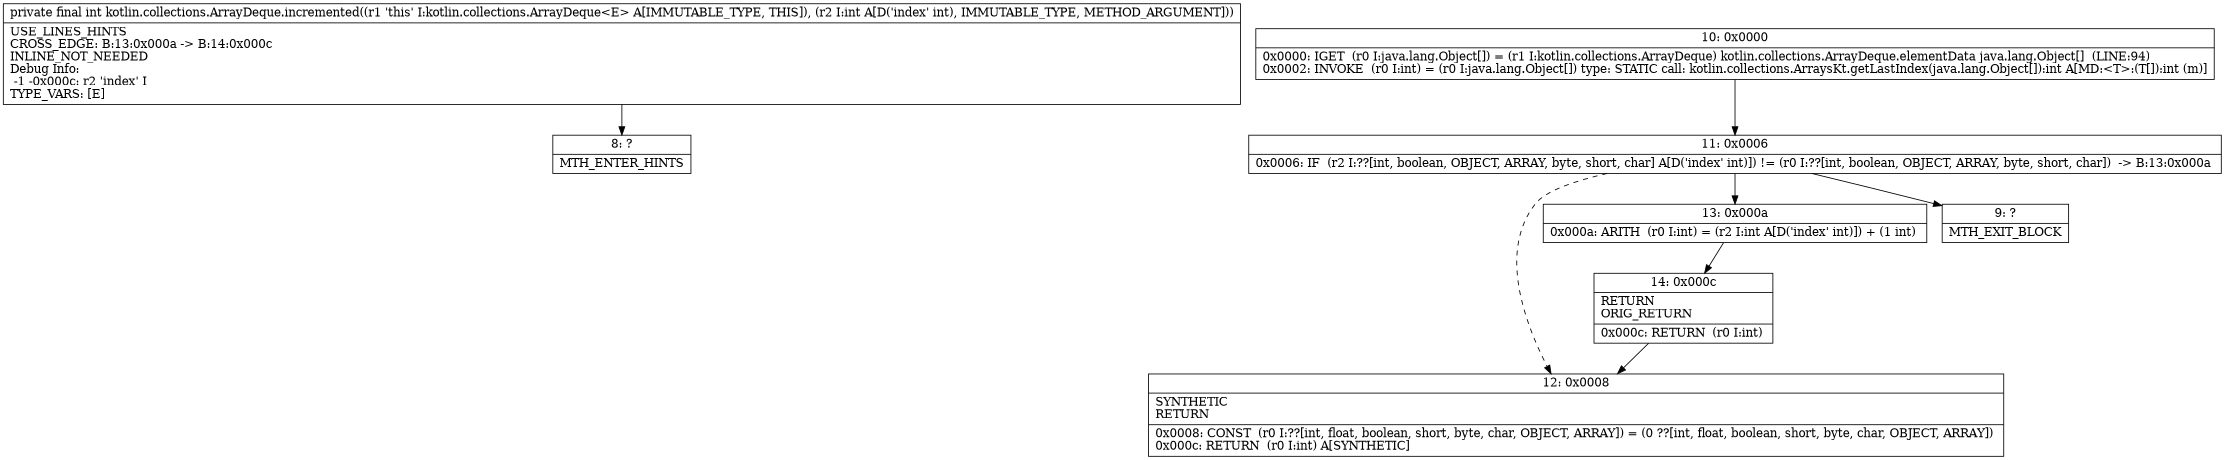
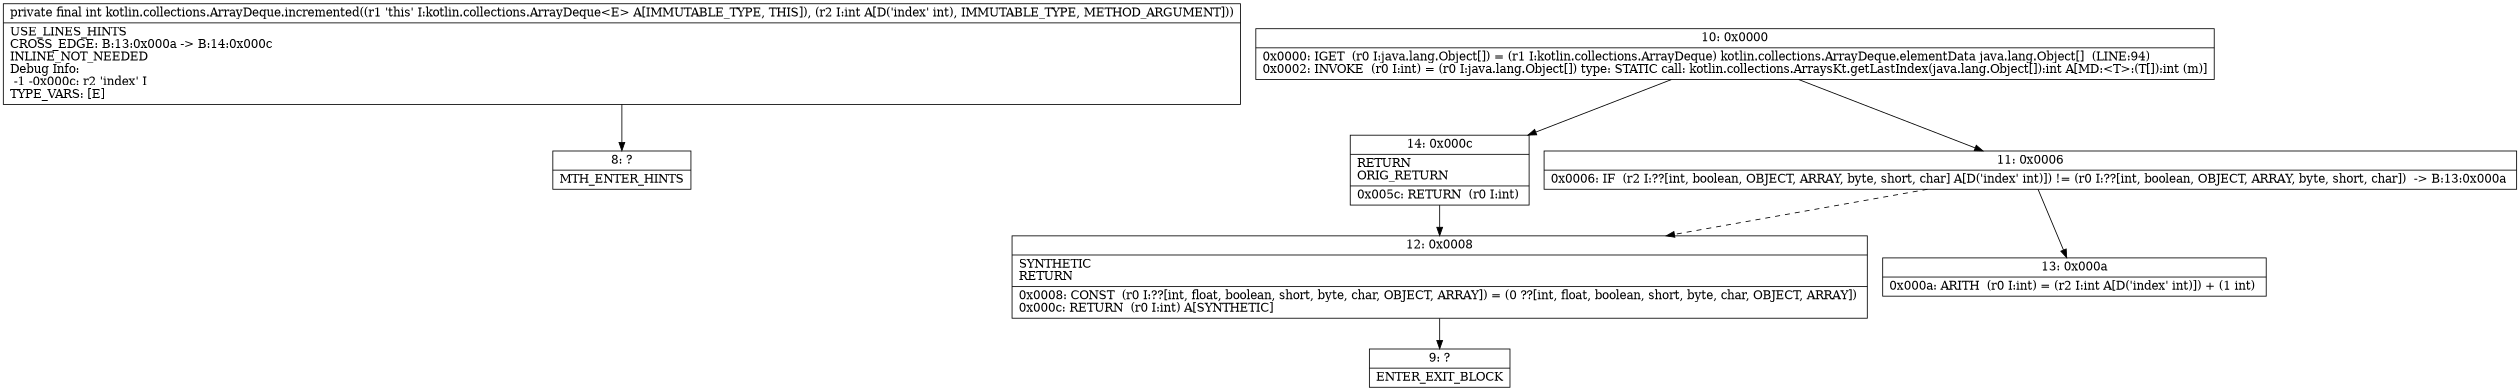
(1873, 188) -> (1440, 329)
(2005, 233) -> (1440, 377)
(1716, 254) -> (1604, 106)
(1683, 333) -> (1440, 195)
